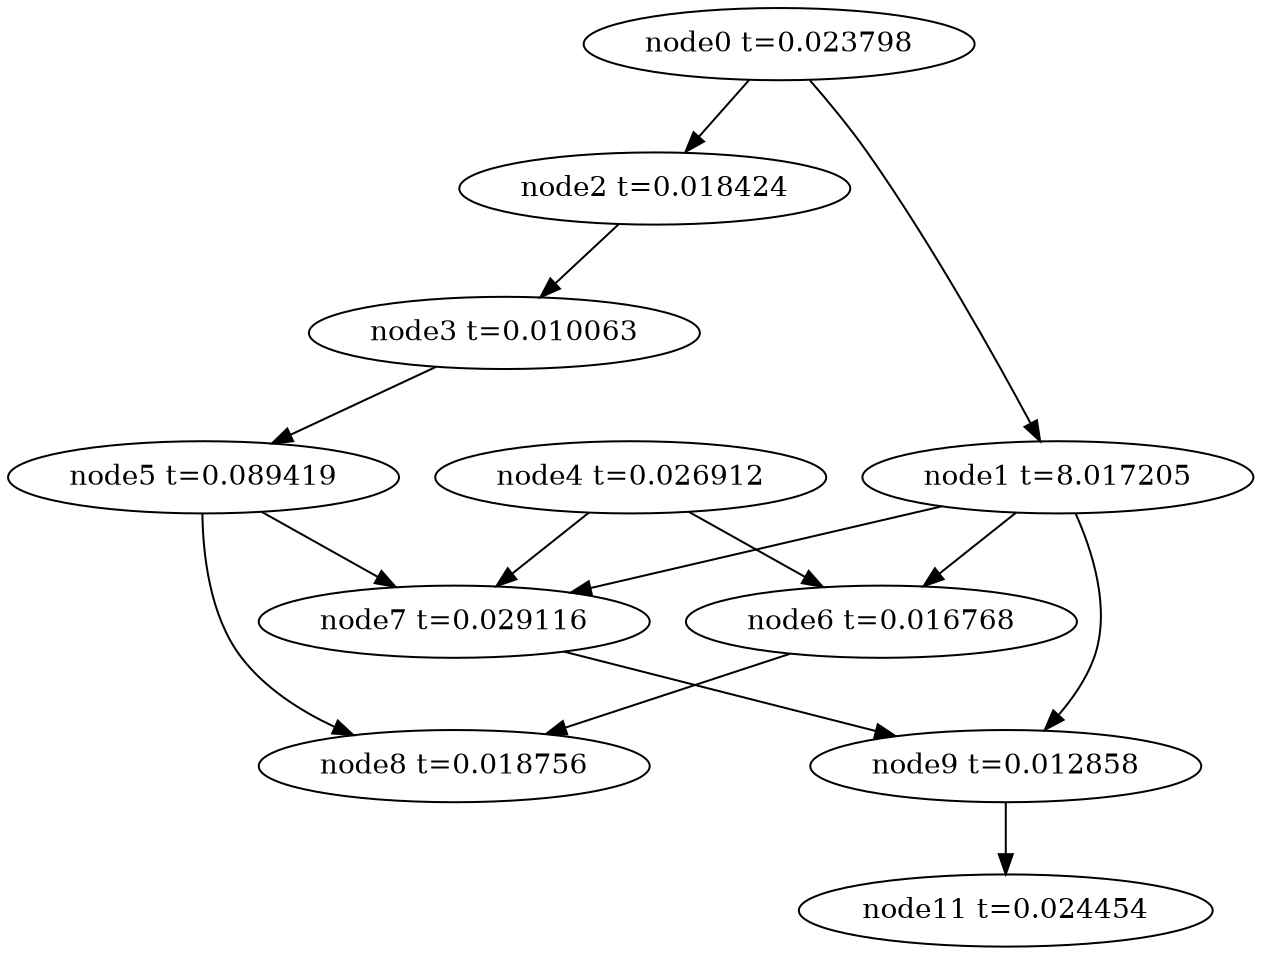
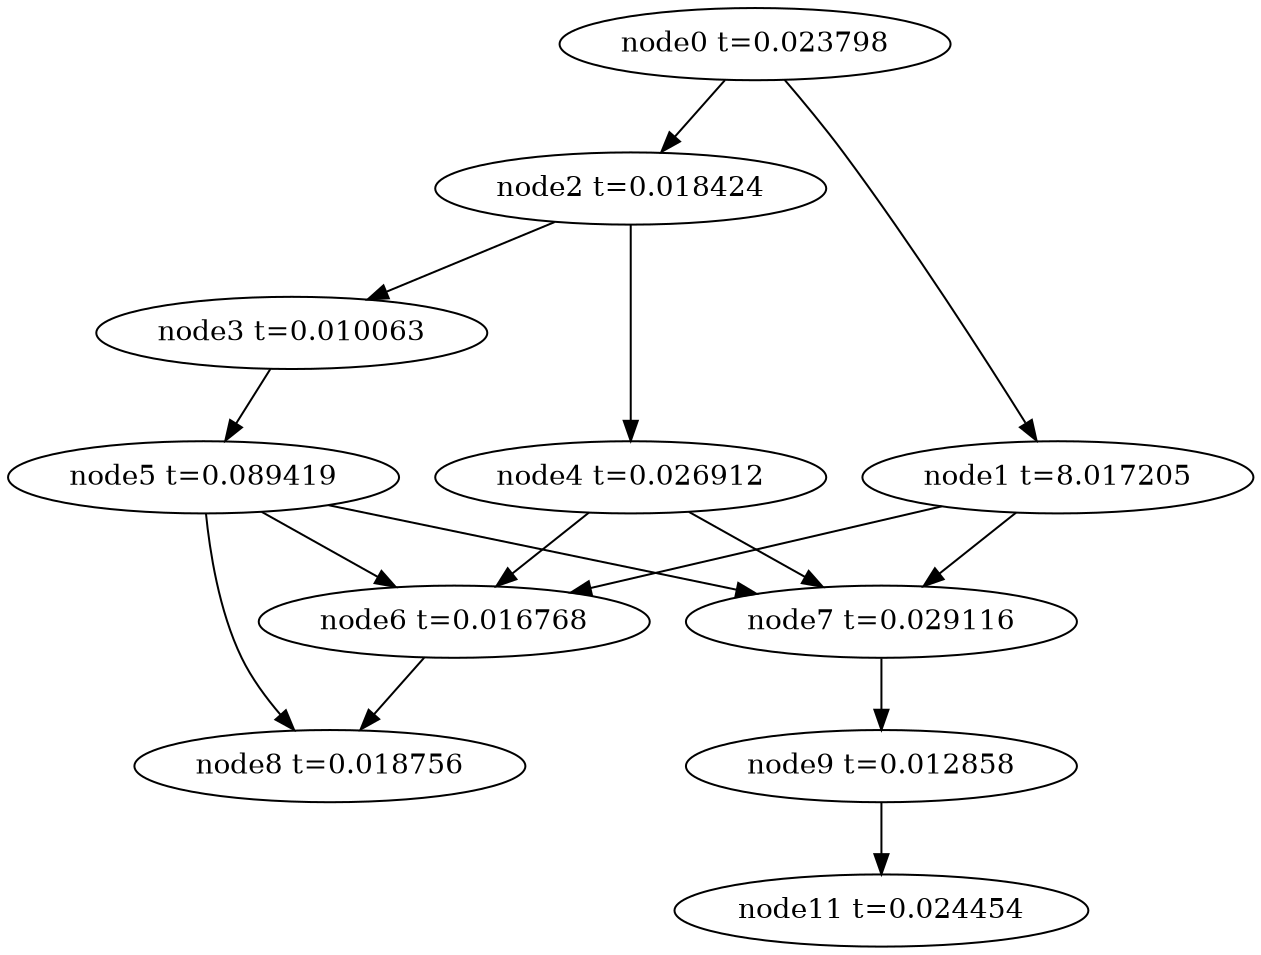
none -> (631, 323)
none -> (320, 544)
(1101, 618) -> none
